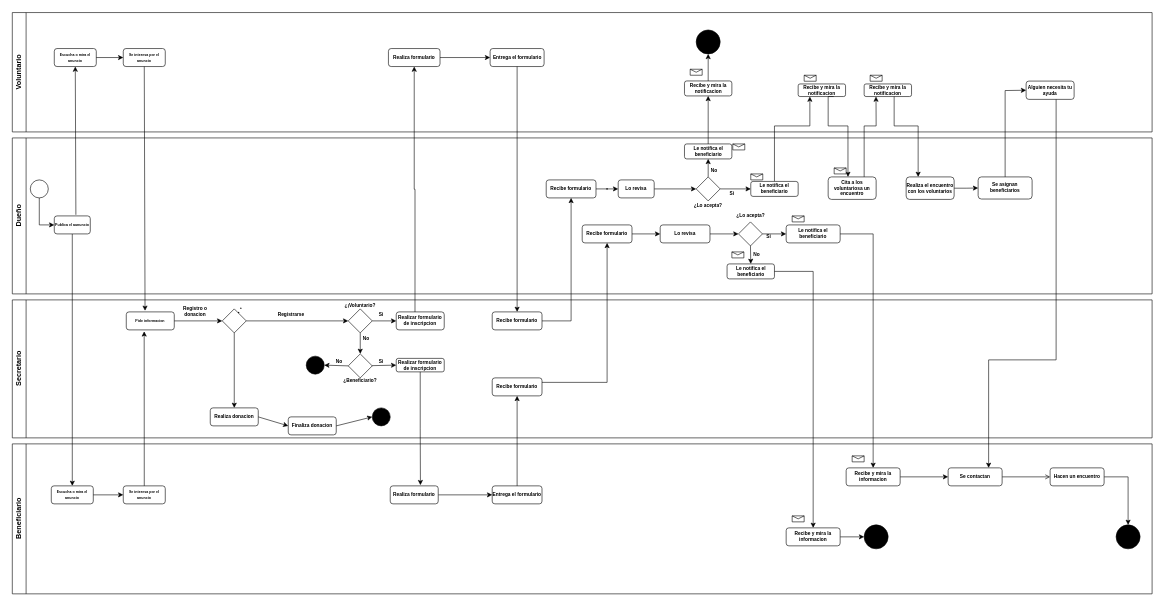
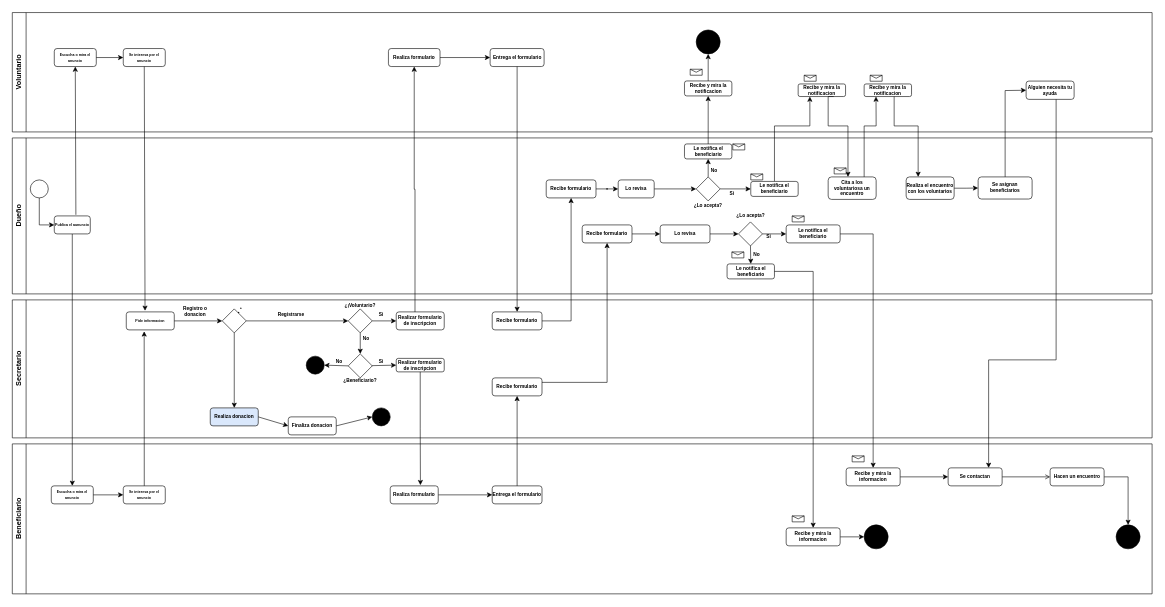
(234, 417) -> (234, 417)
